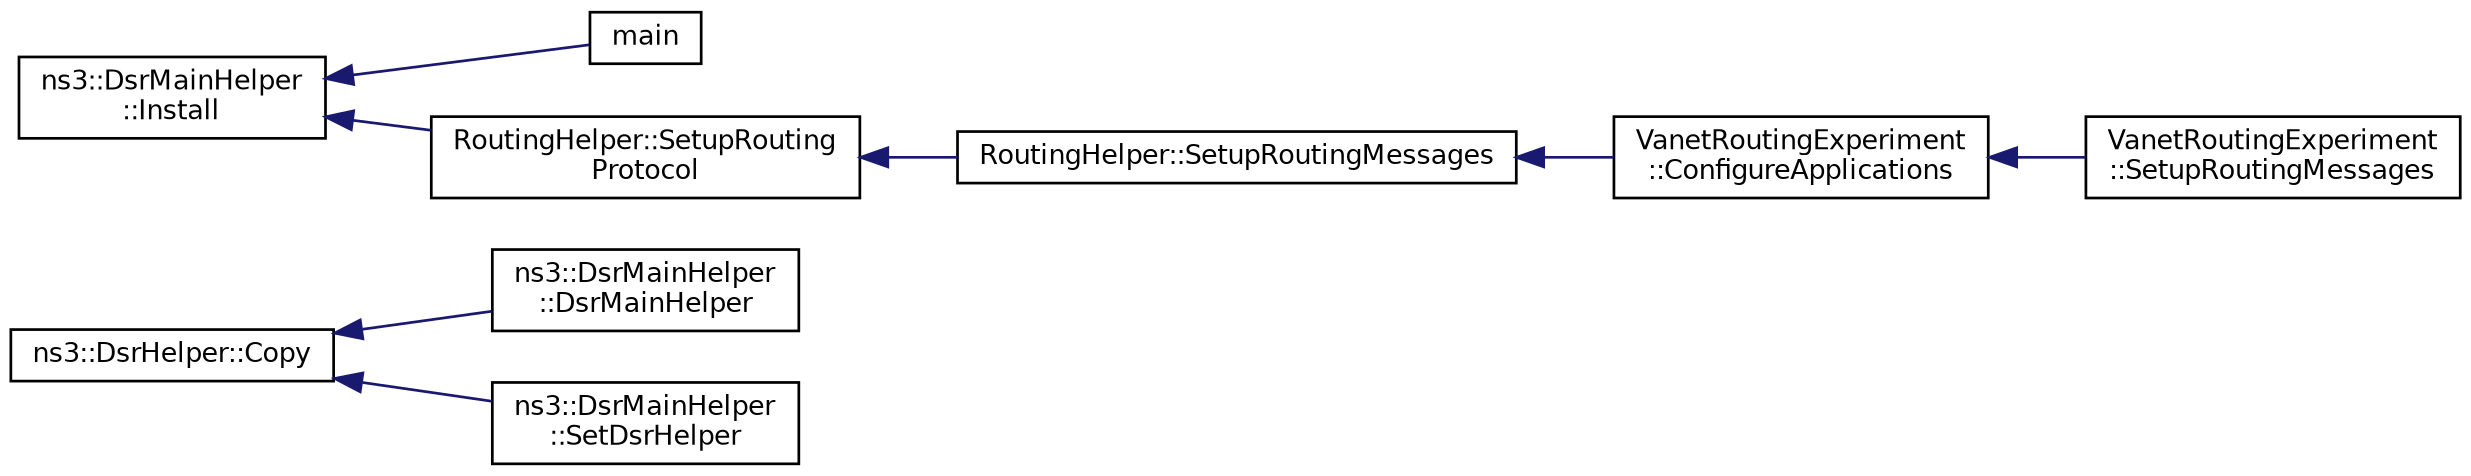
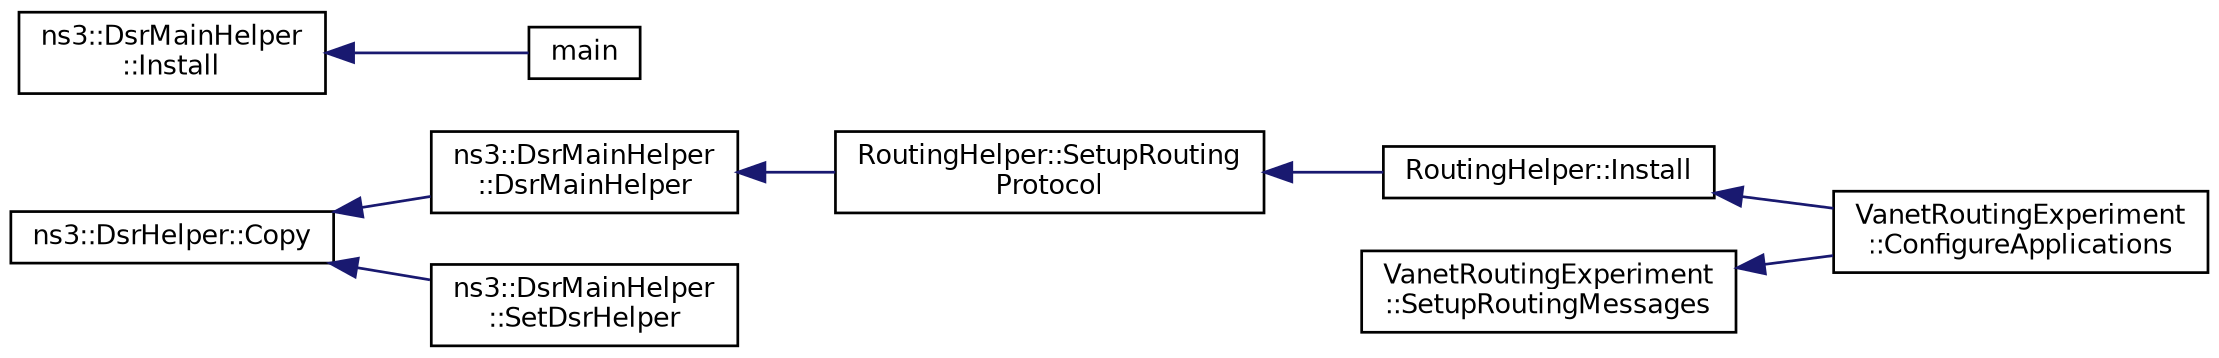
(392, 125) -> (800, 172)
(1237, 157) -> (1549, 172)
(2051, 157) -> (1799, 260)
